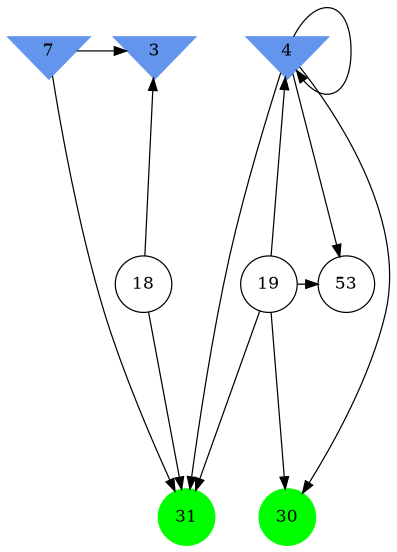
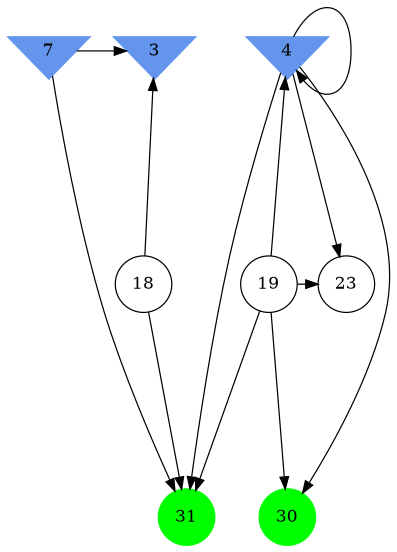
(346, 284) -> (346, 284)
